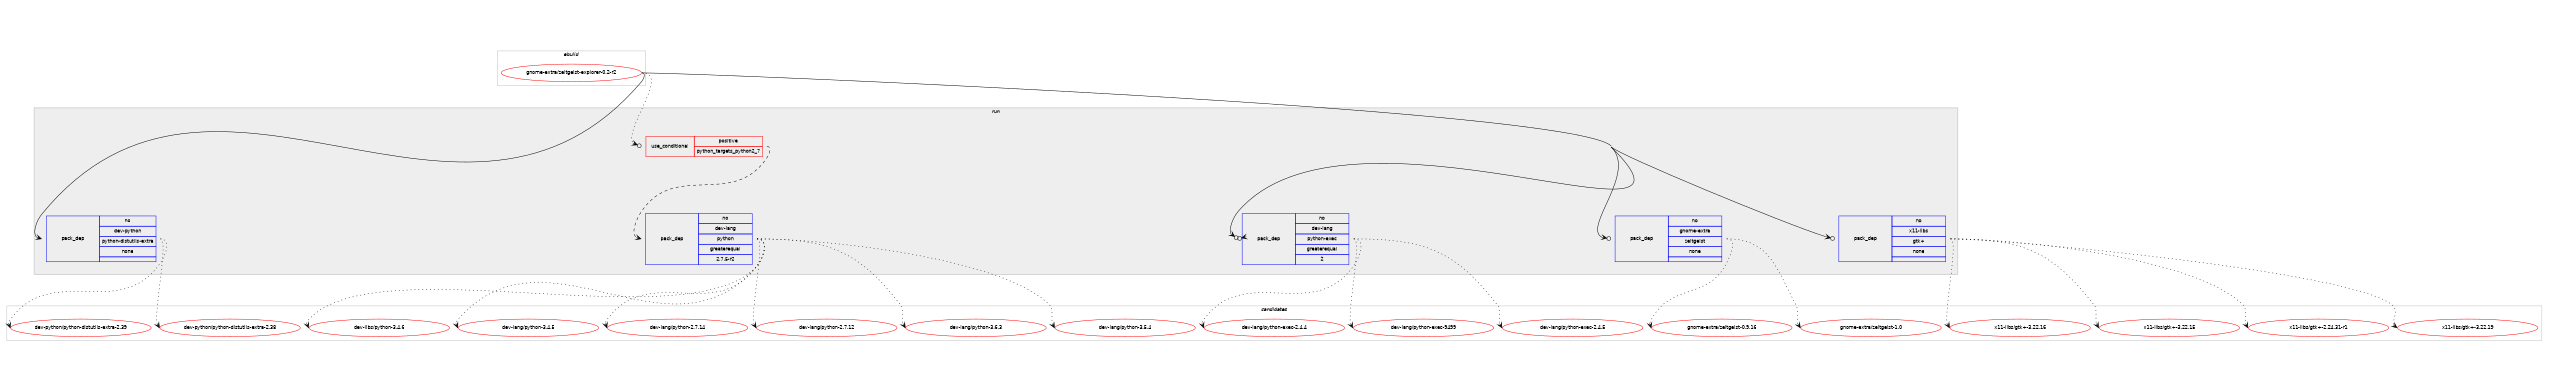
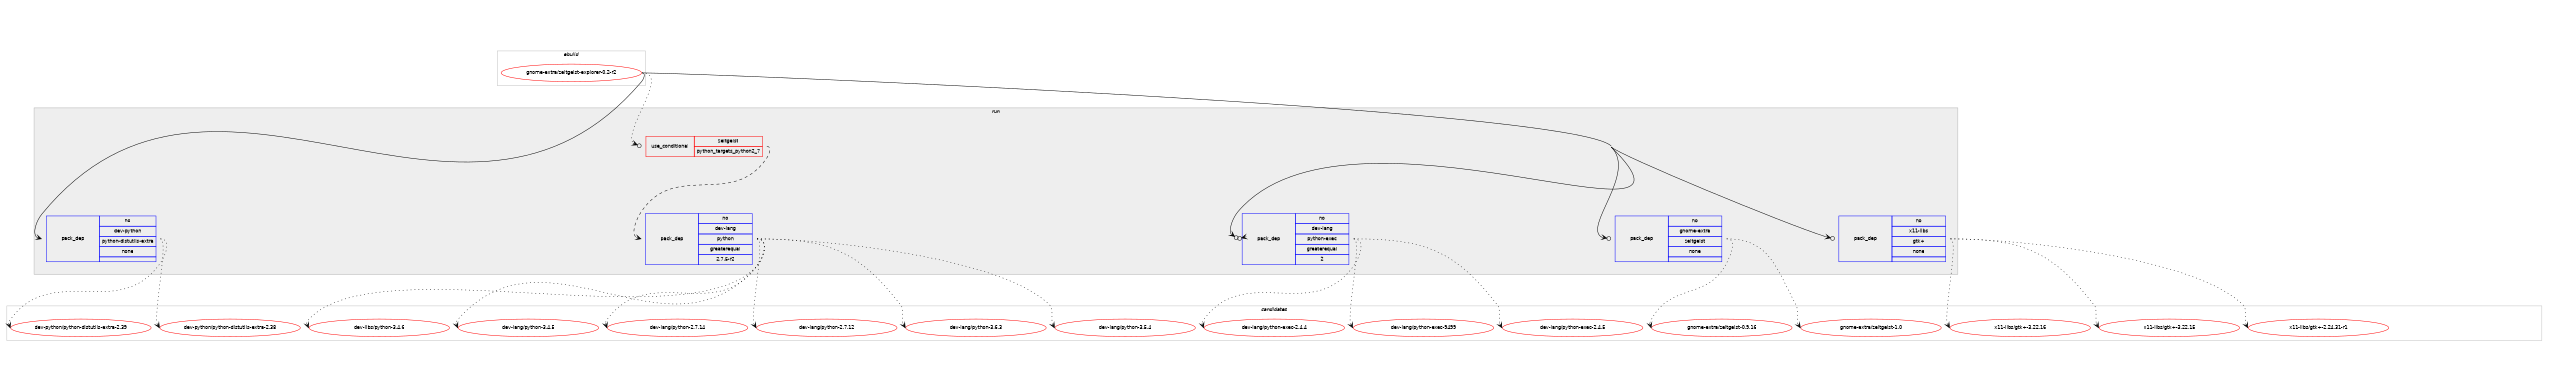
(728, 141) -> (728, 141)
(2468, 328) -> none
